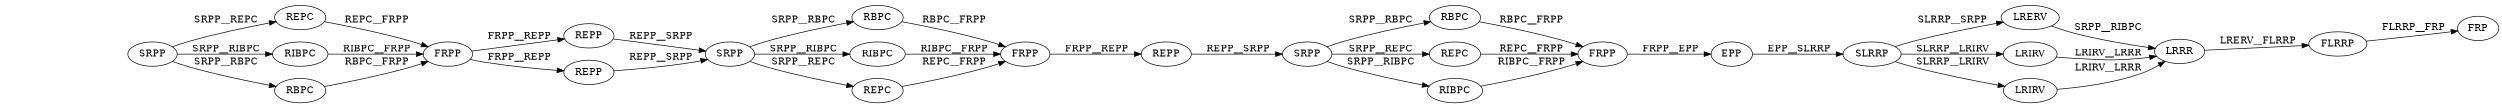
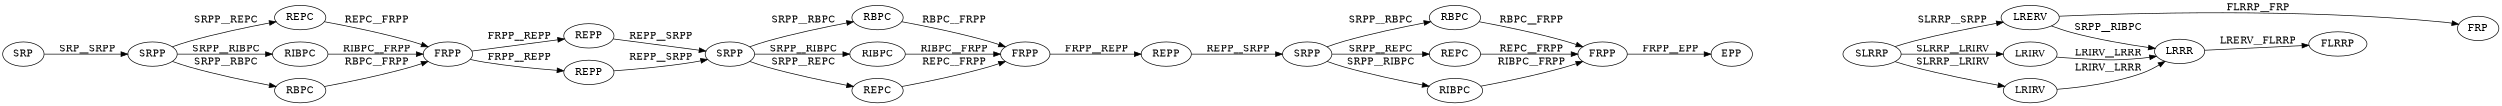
(2409, 37) -> (2256, 13)
none -> (23, 54)
(1794, 54) -> none
